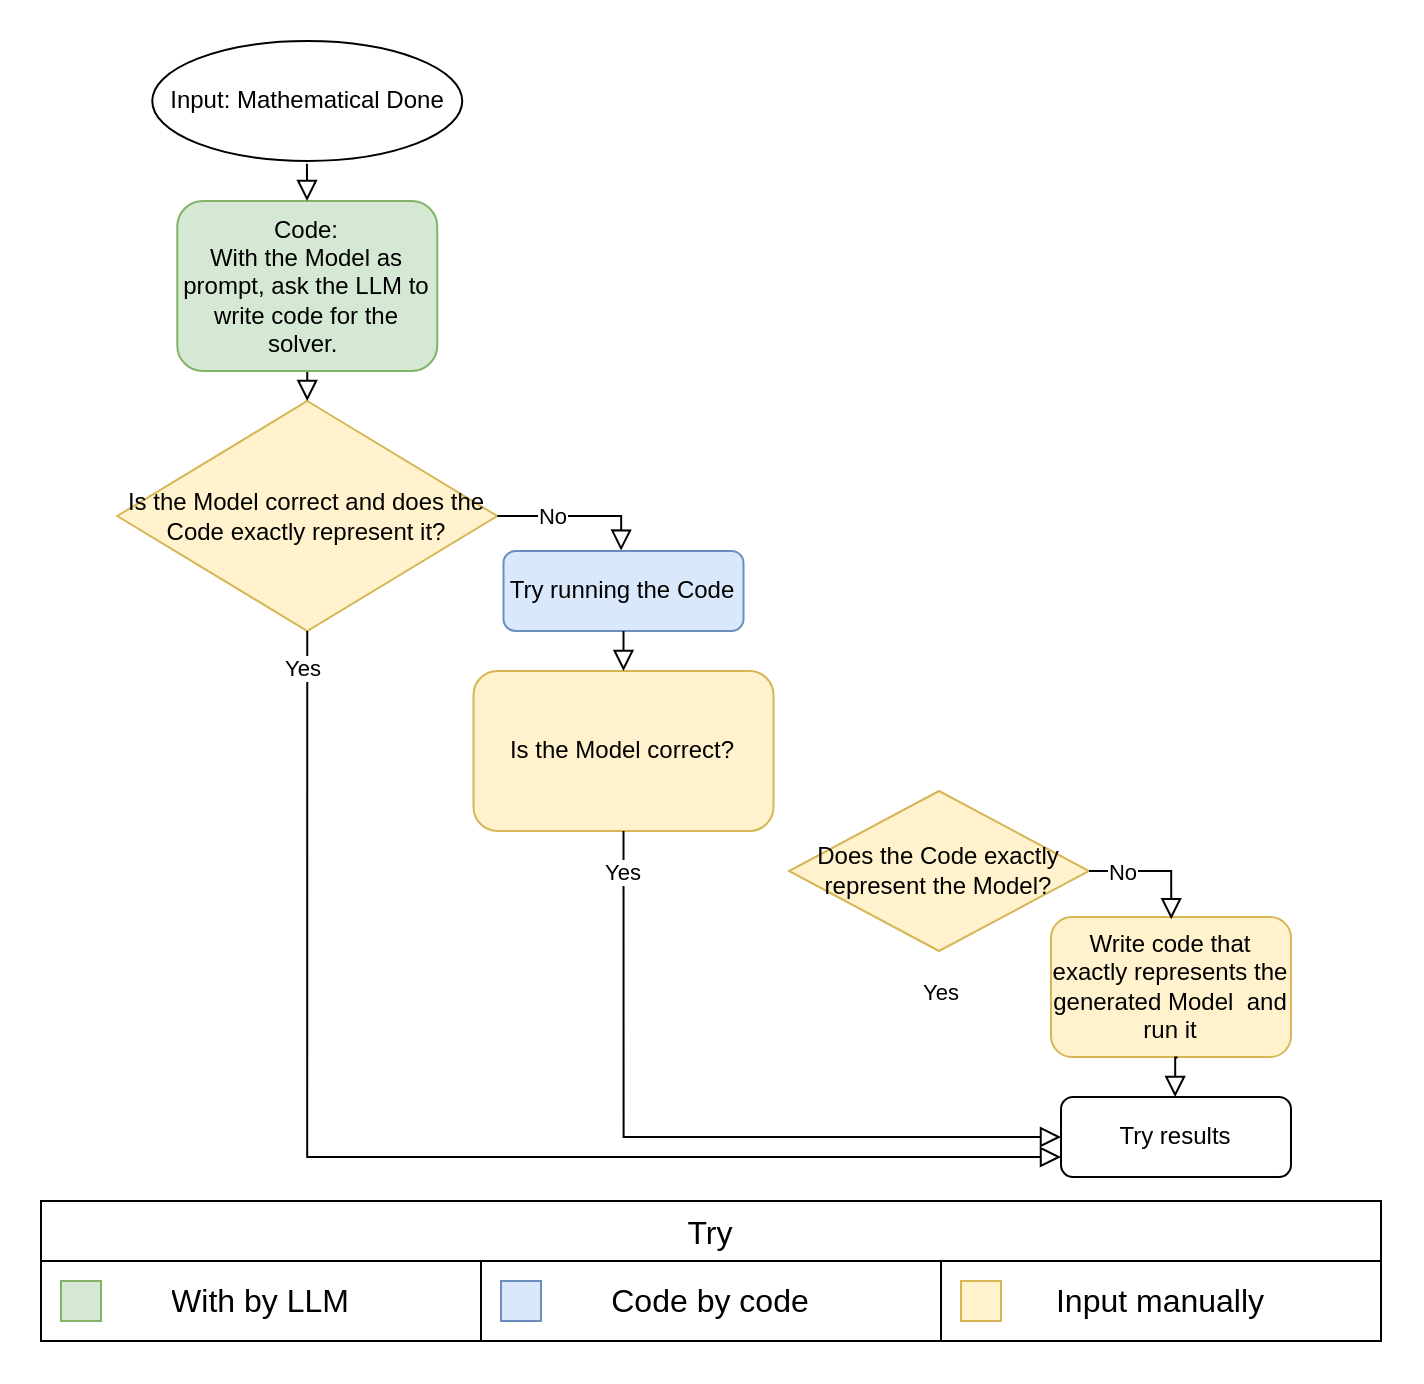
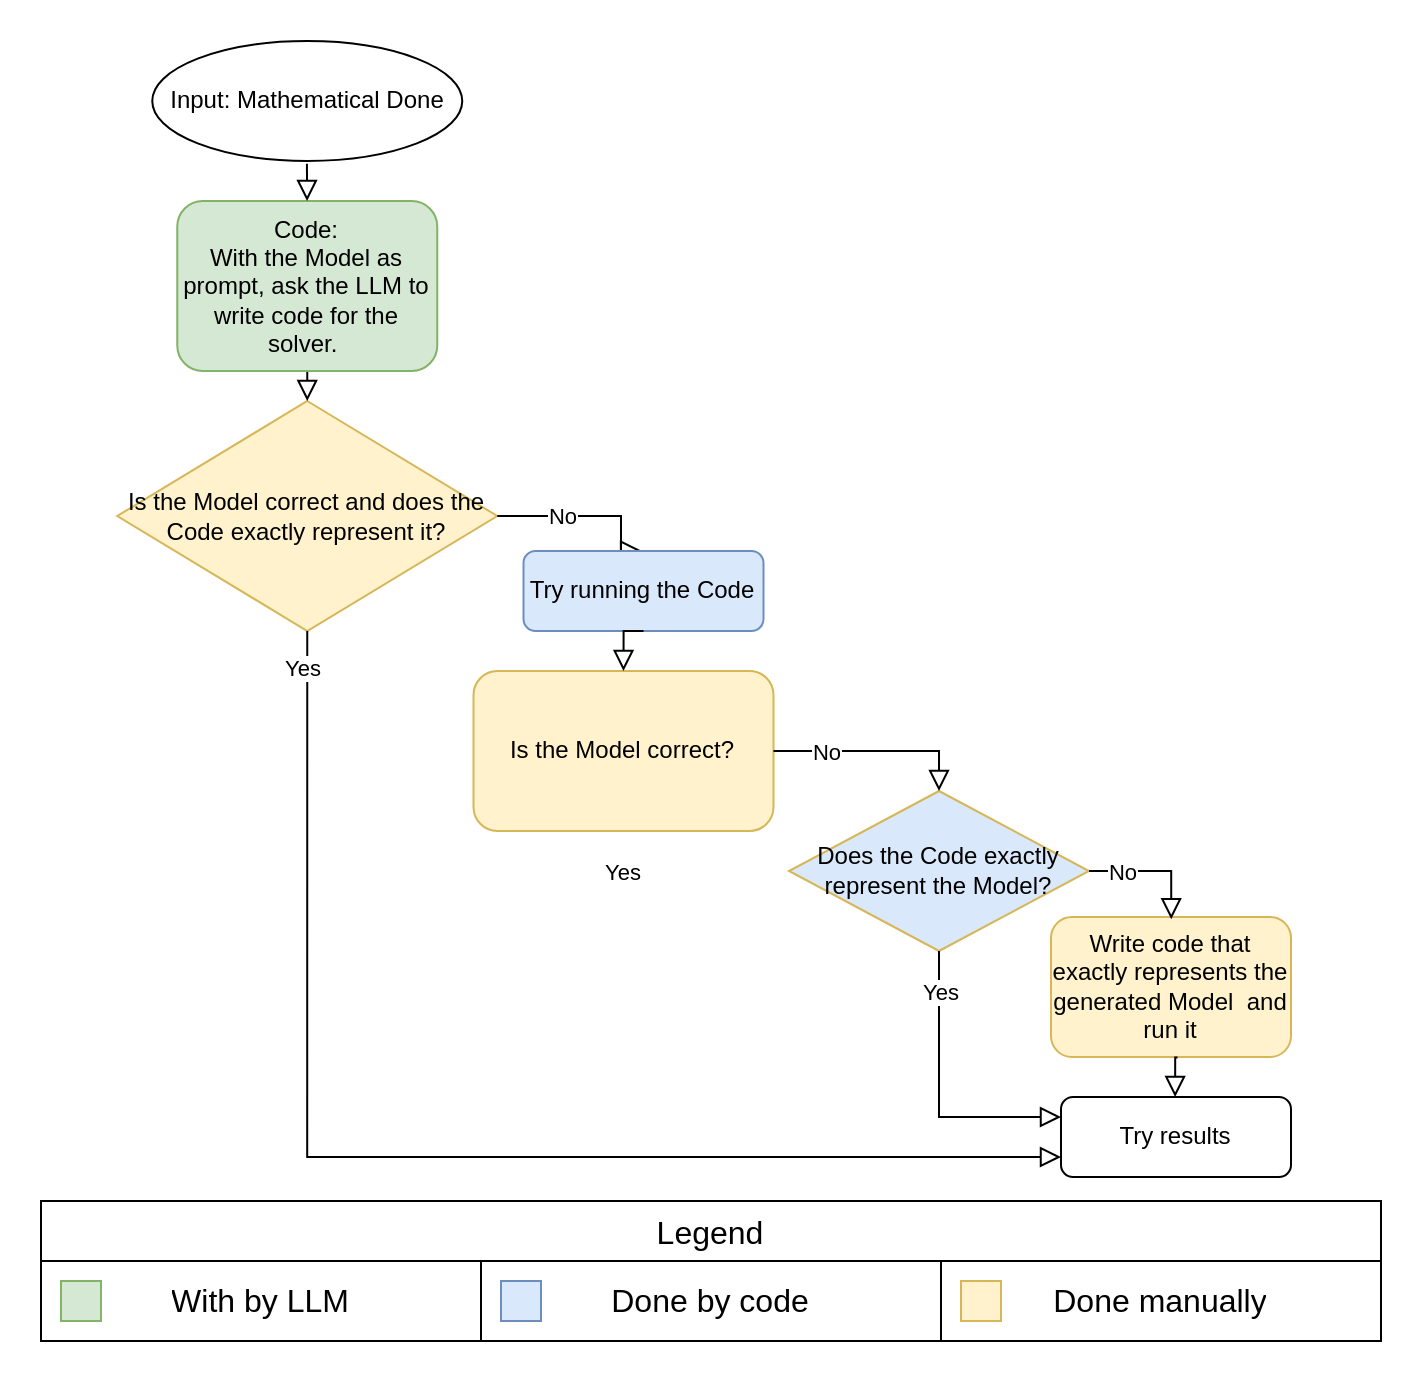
(624, 591) -> (644, 591)
none -> (866, 751)
(939, 871) -> (939, 871)
none -> (939, 1111)
(706, 1137) -> none
(710, 1233) -> (710, 1233)
(711, 1301) -> (711, 1301)
(1161, 1301) -> (1161, 1301)
